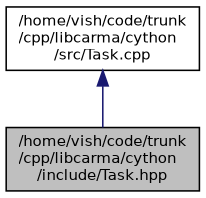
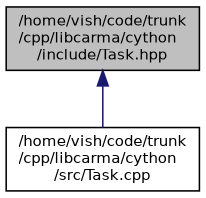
(103, 107) -> (103, 107)
